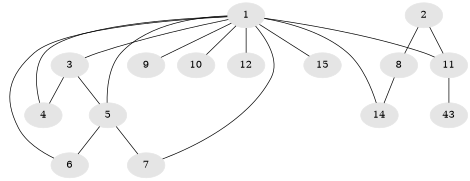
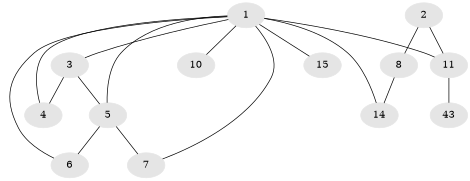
(146, 65) -> none
(246, 65) -> none
